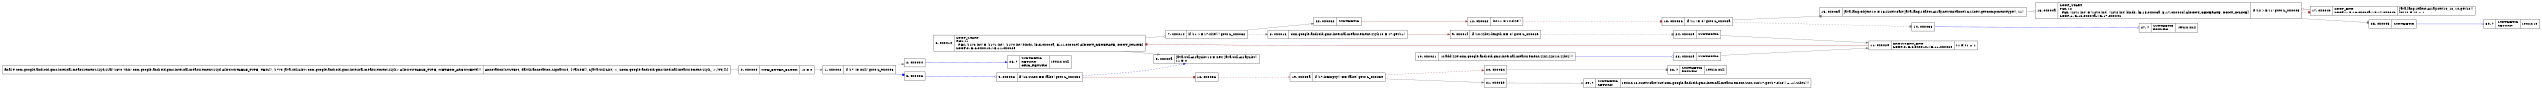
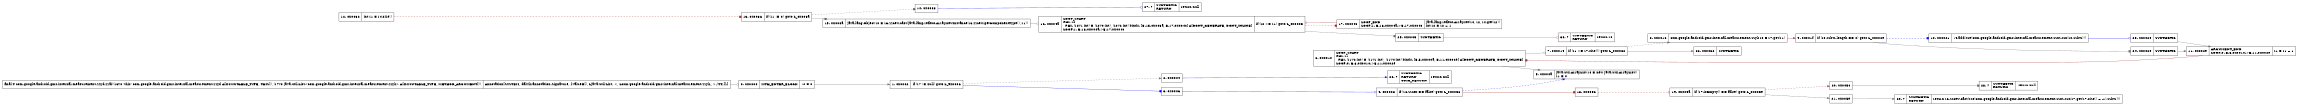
(1413, 21) -> none
(2449, 24) -> (1500, 37)
(1606, 34) -> (2000, 50)
none -> (1906, 38)
